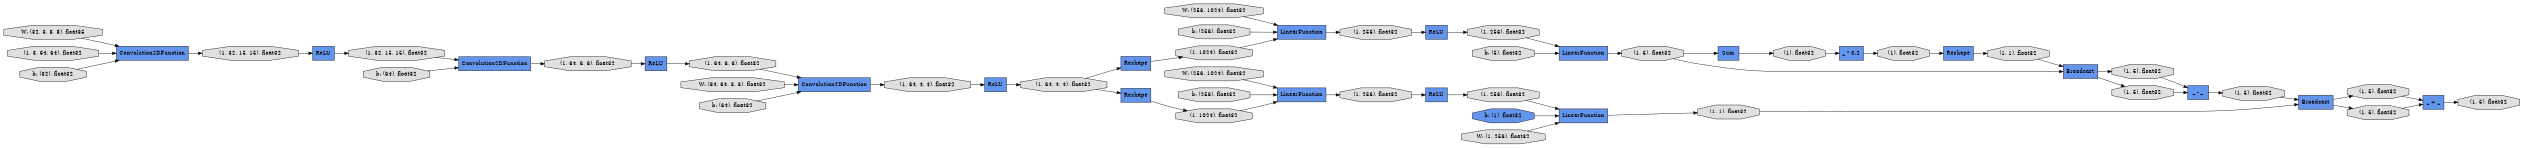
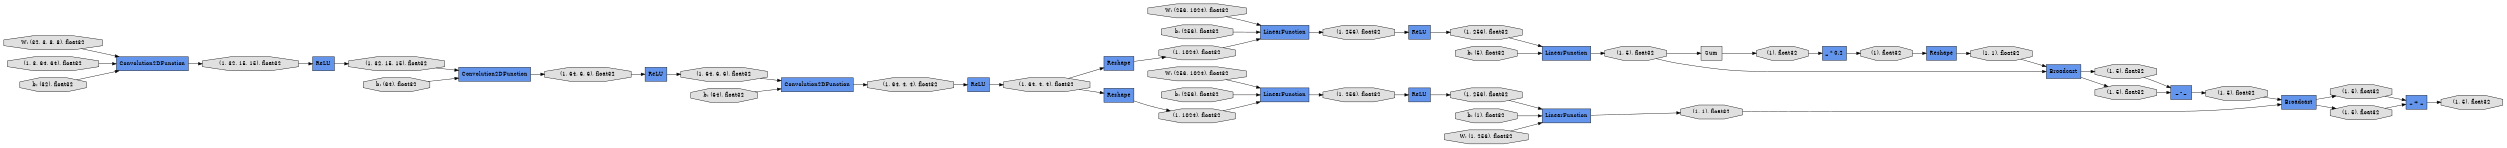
(53, 32) -> (53, 43)
(1728, 53) -> (1712, 53)
(733, 85) -> none
(1503, 116) -> (1486, 116)
